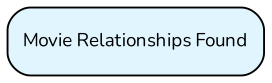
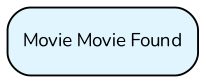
(136, 41) -> (103, 41)
